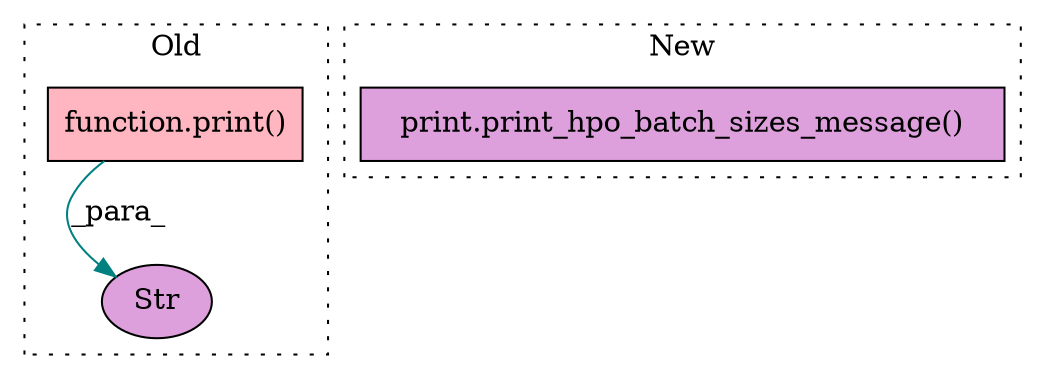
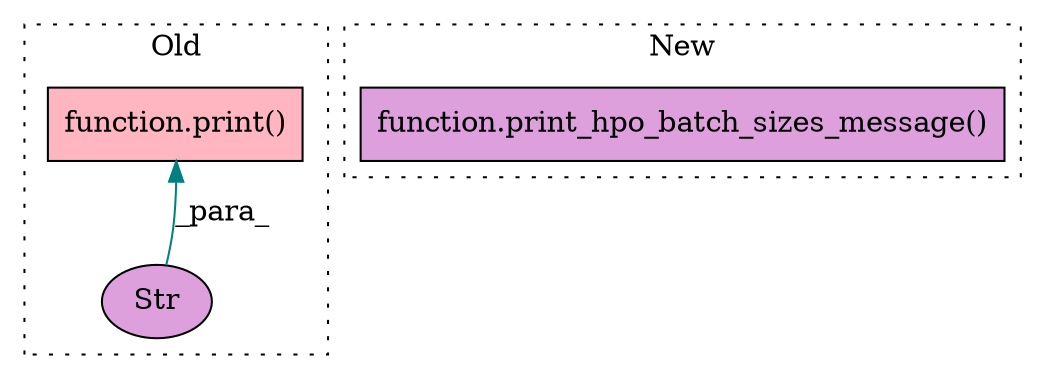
(683, 124) -> (683, 124)
(67, 211) -> (174, 224)
